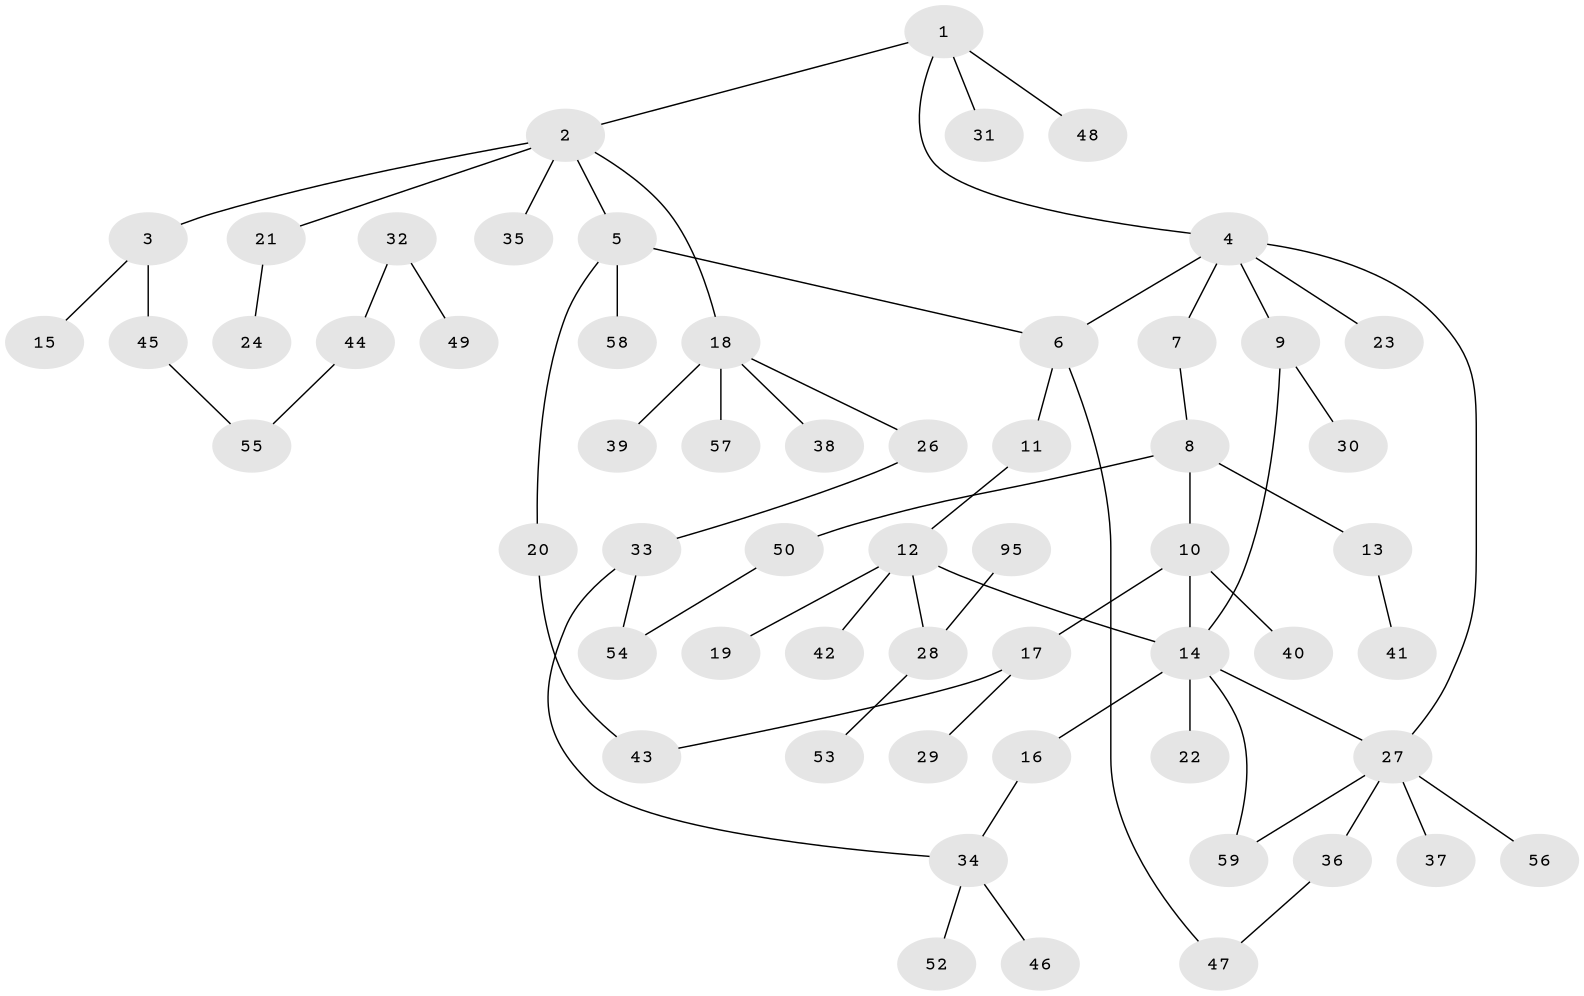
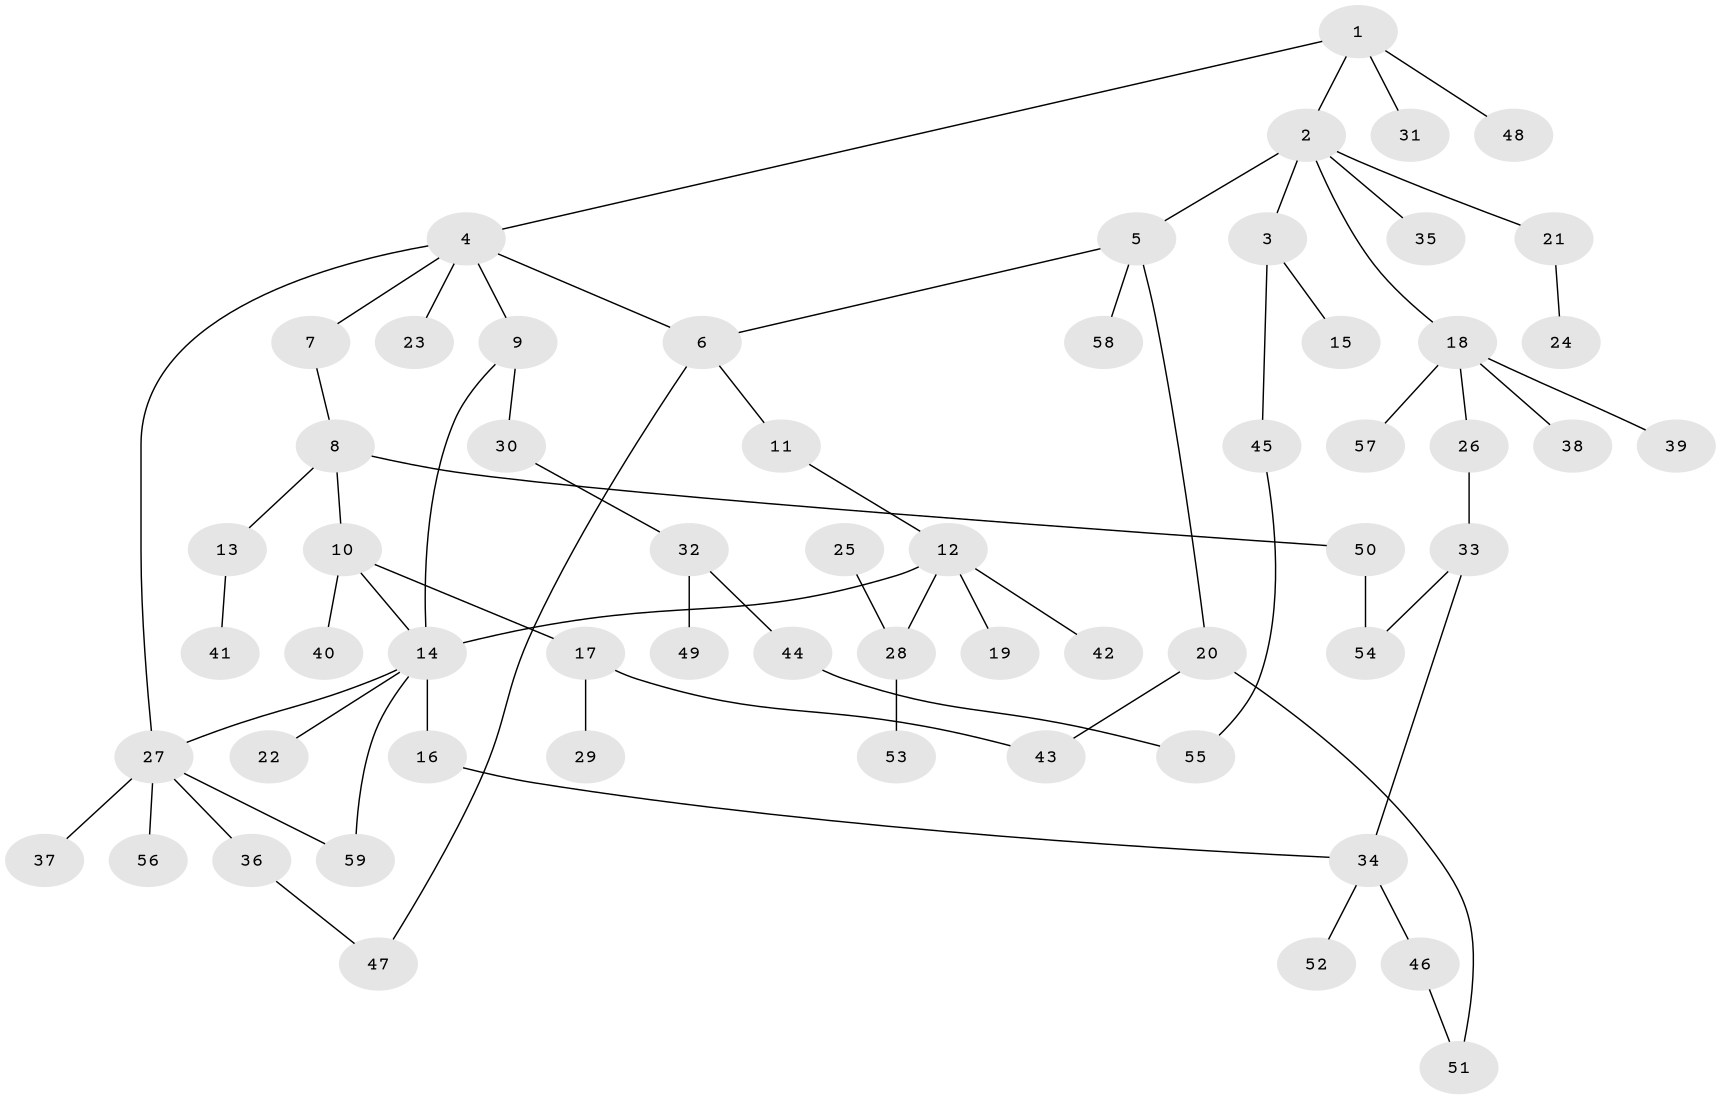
none -> (610, 505)
(1012, 550) -> (845, 550)
none -> (1459, 1068)
